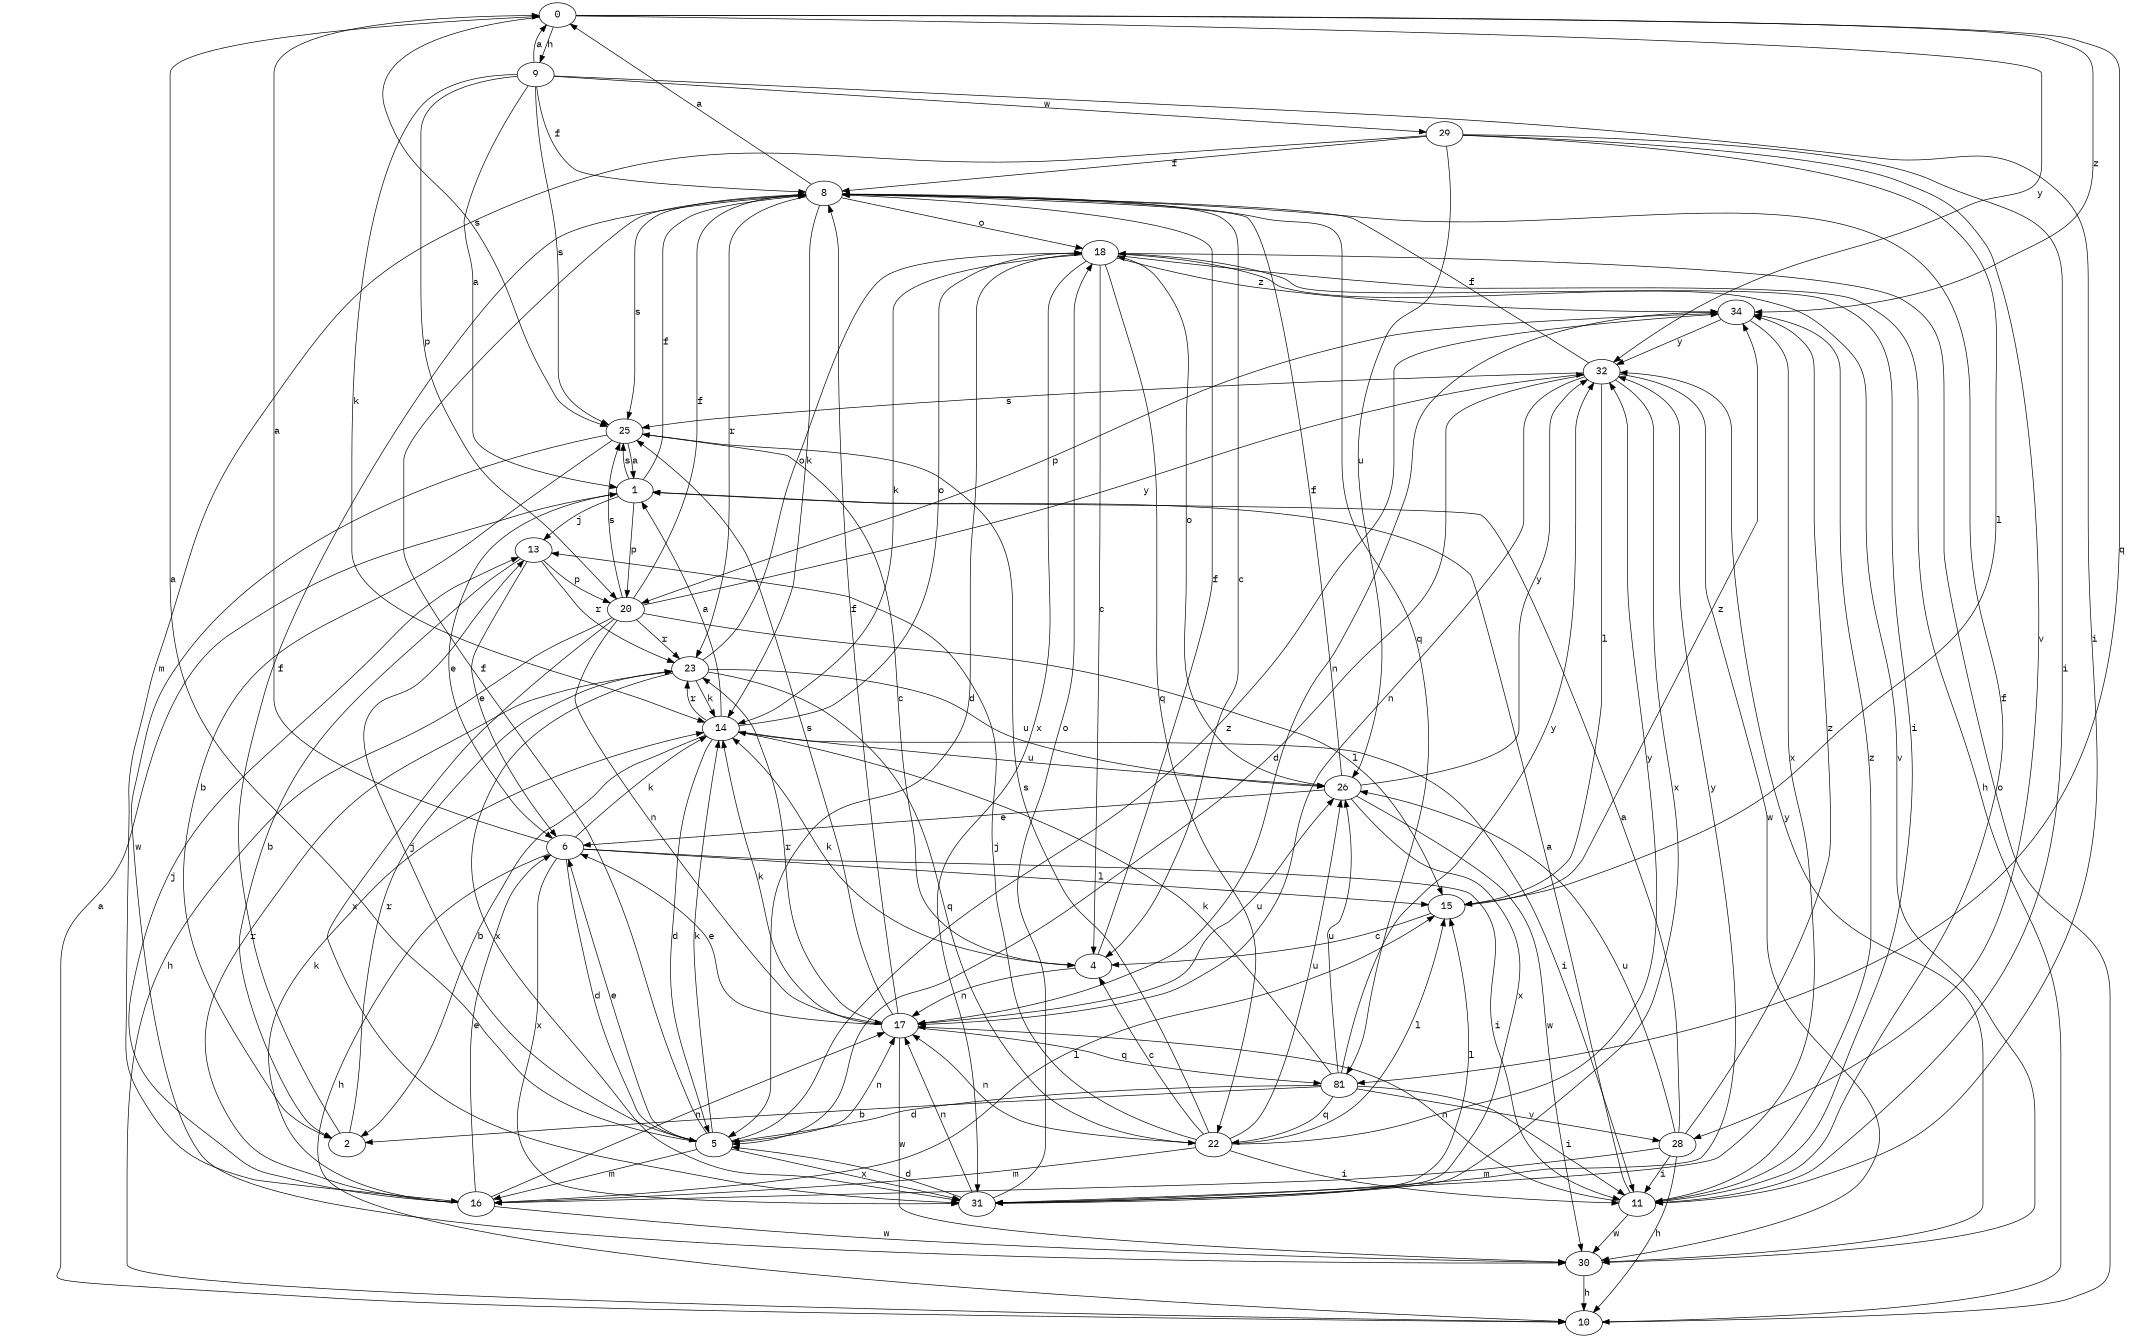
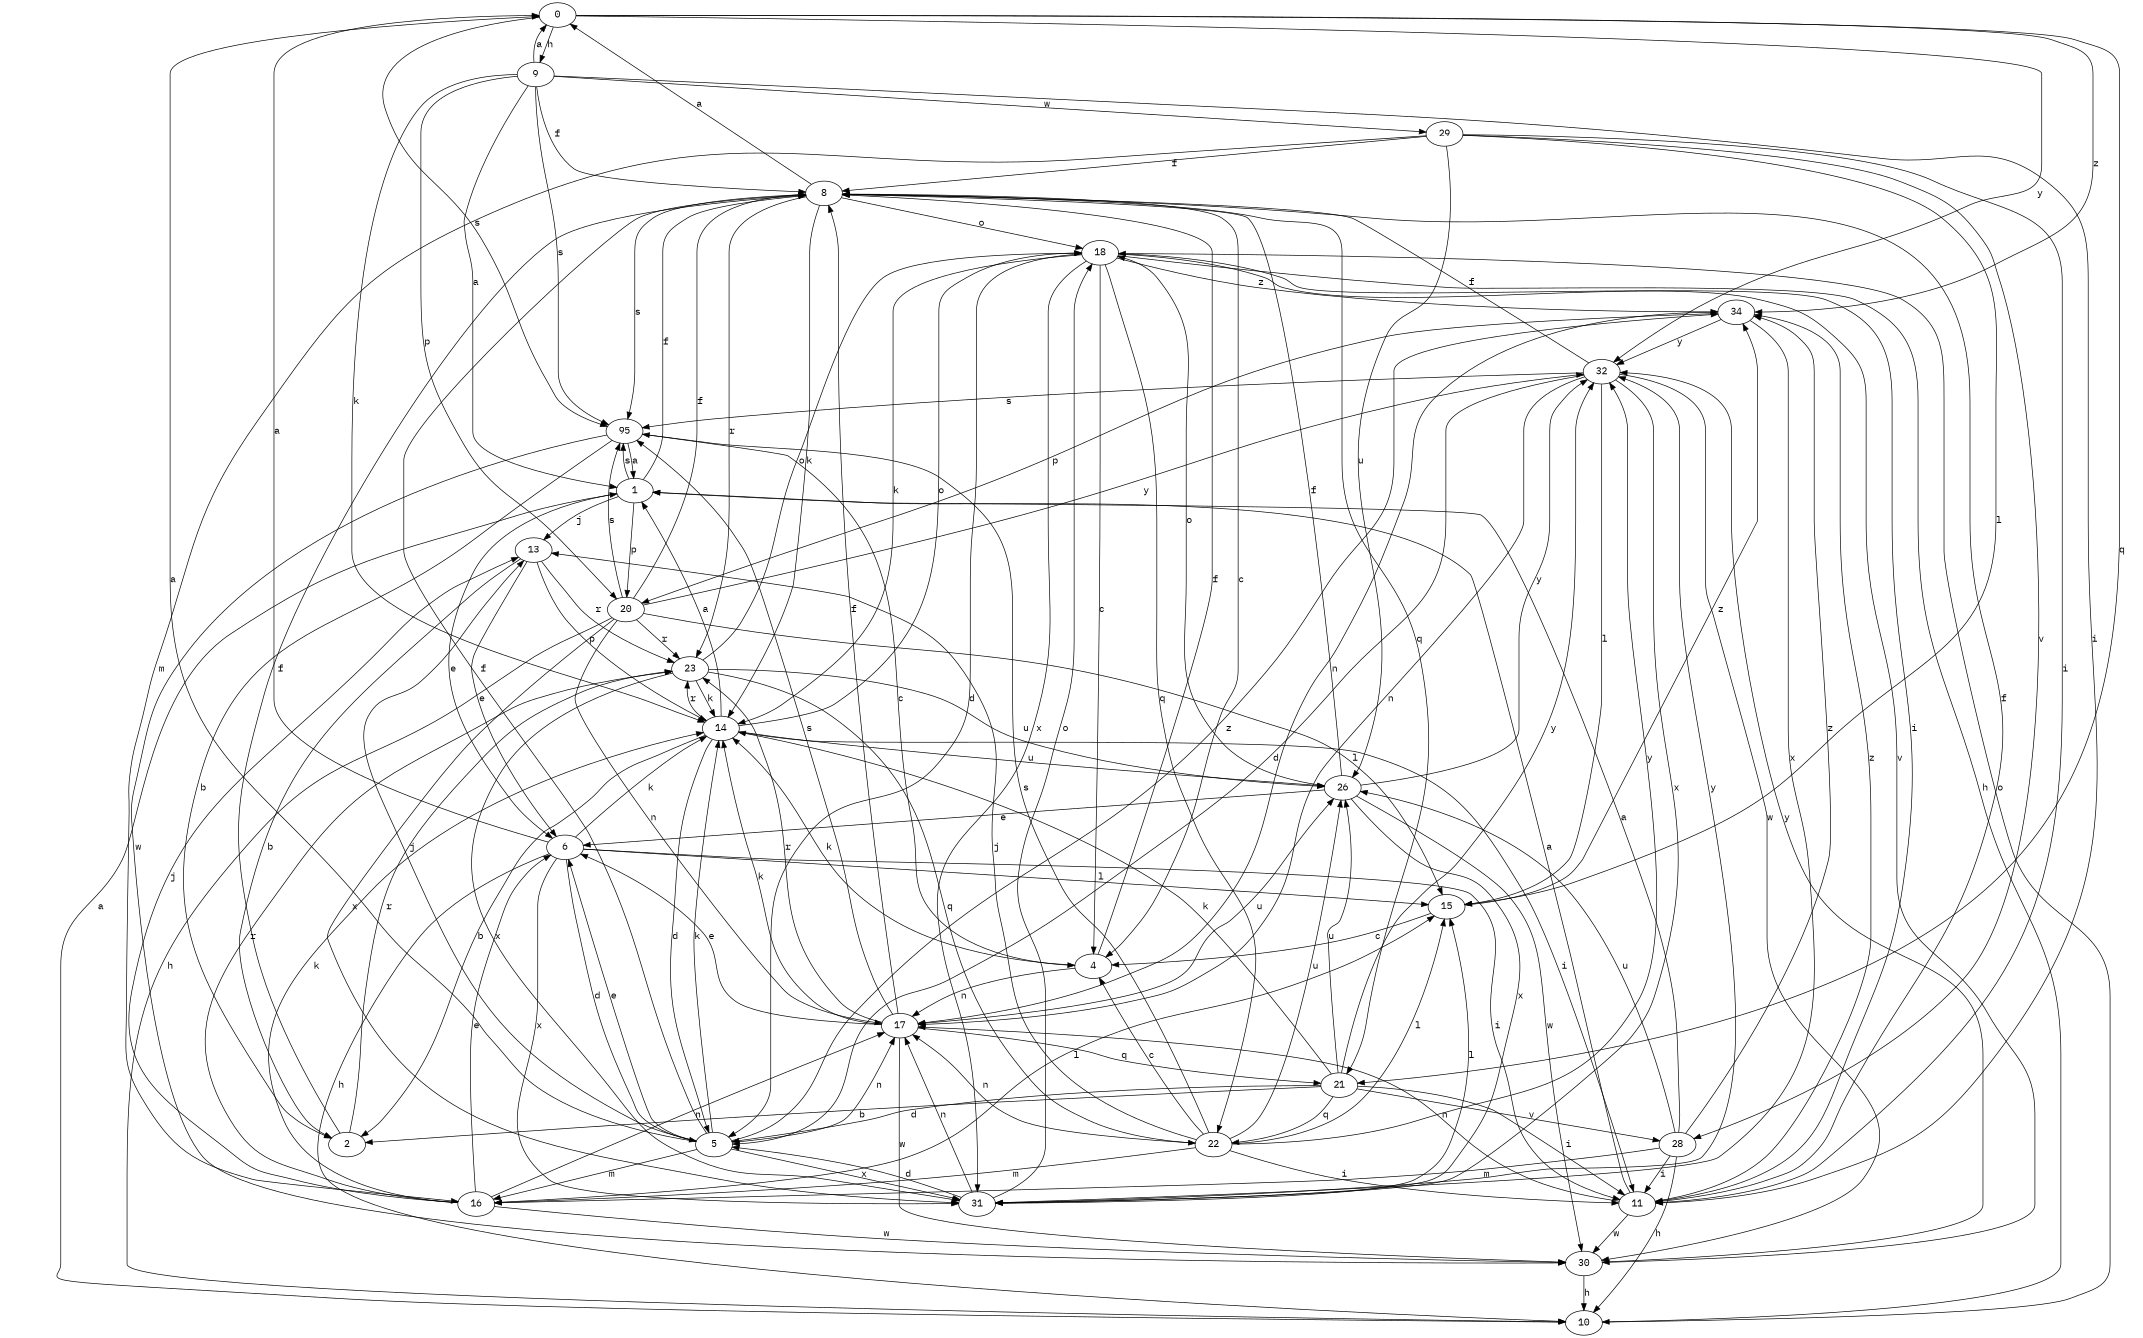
(625, 431) -> (625, 431)
(572, 583) -> (603, 655)
(1339, 1085) -> (1339, 1085)
